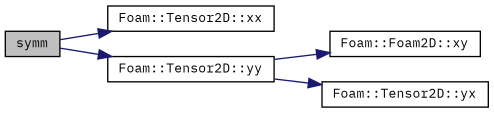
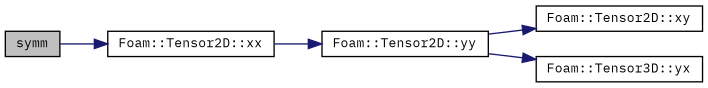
(405, 44) -> (619, 19)
(79, 51) -> (291, 44)
(405, 94) -> (619, 69)
